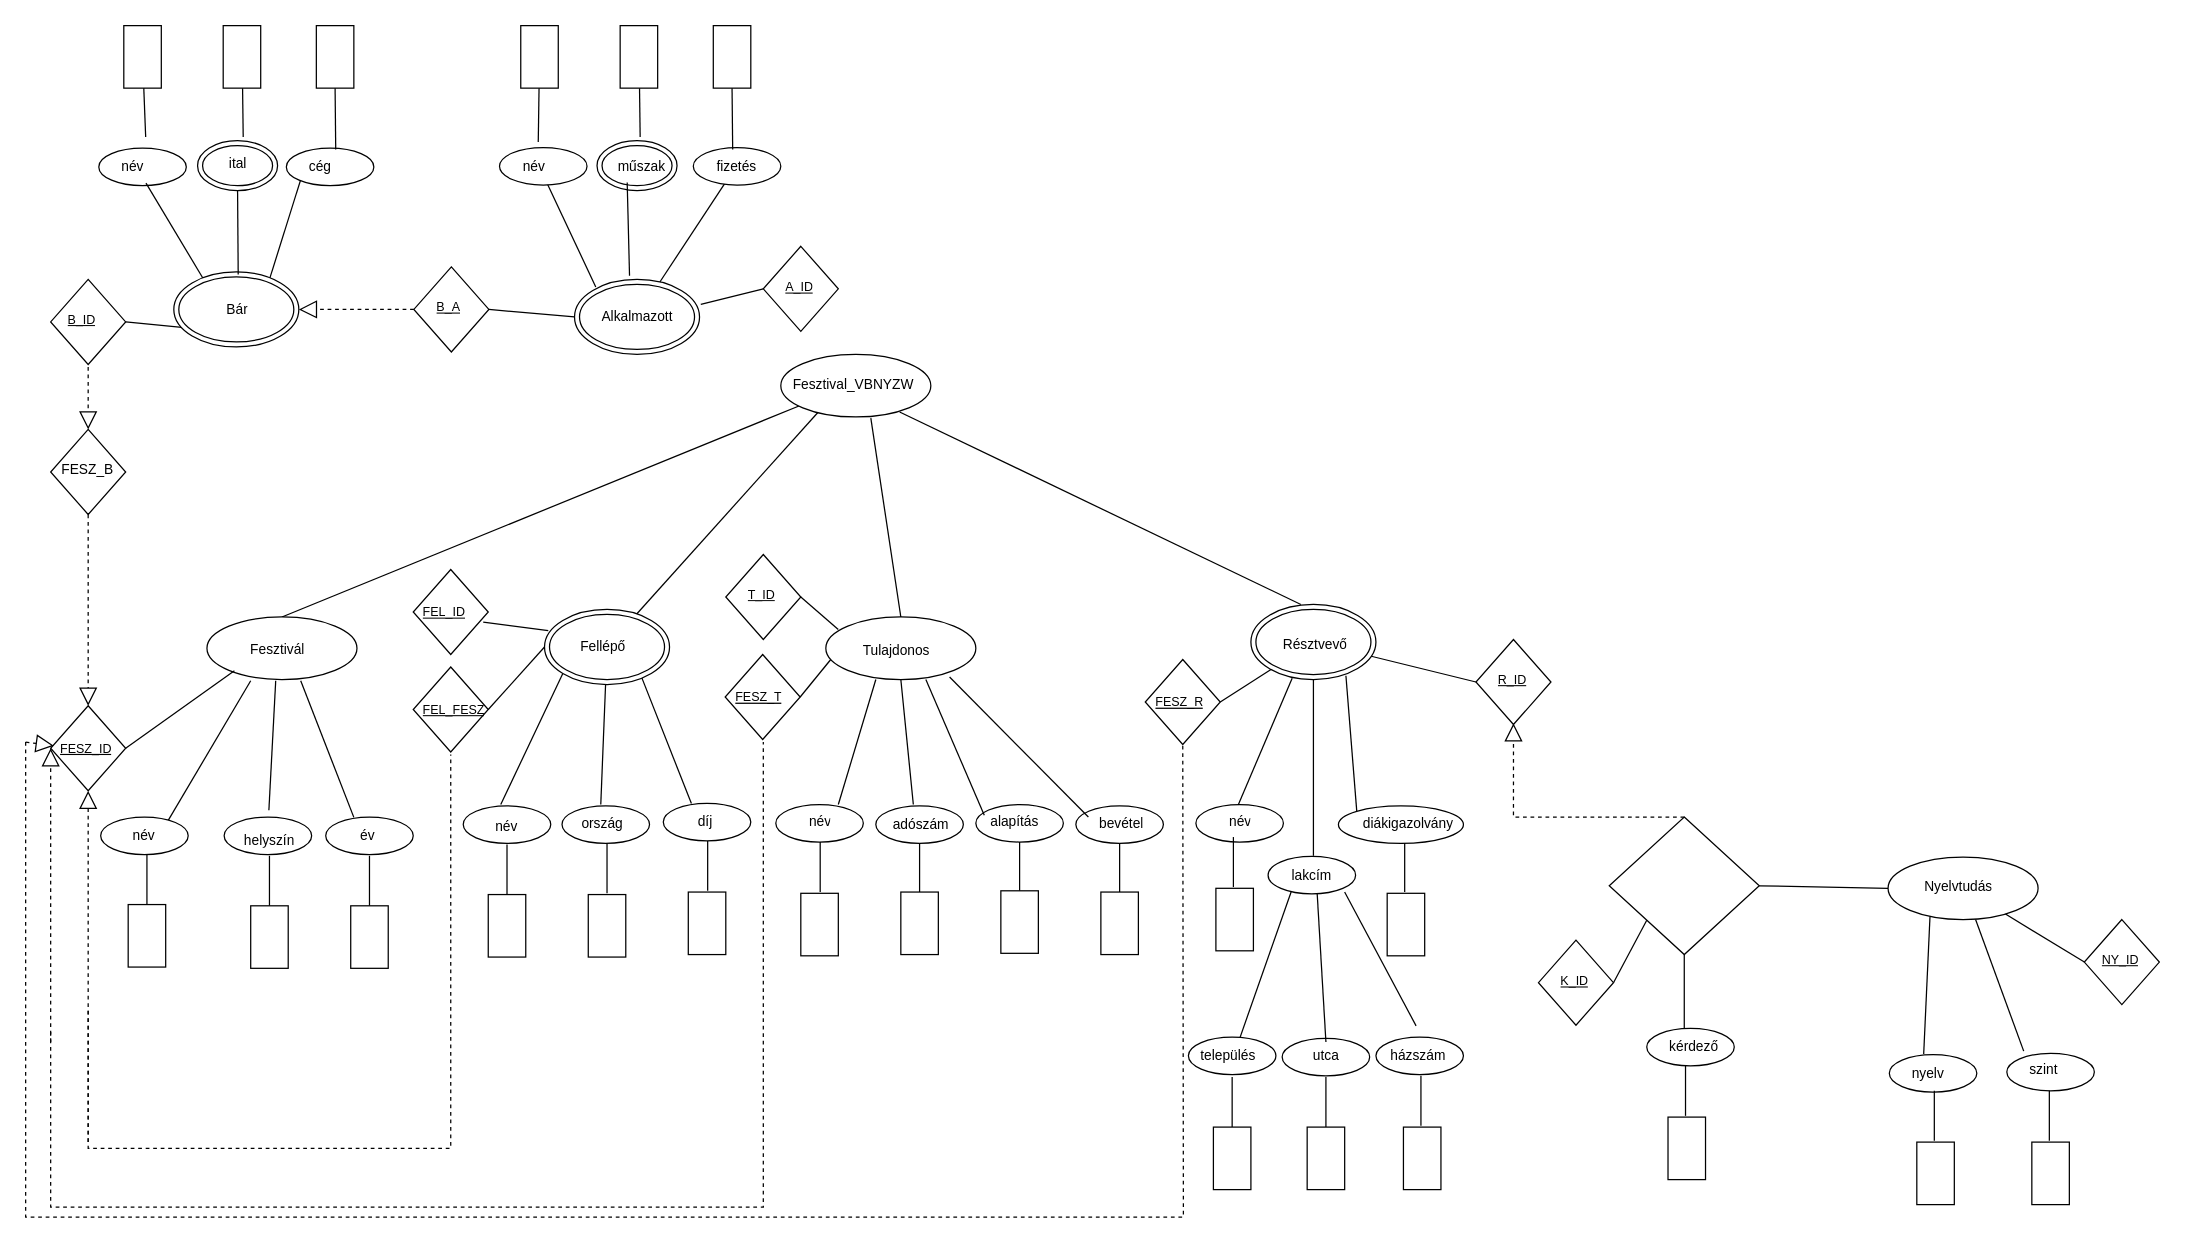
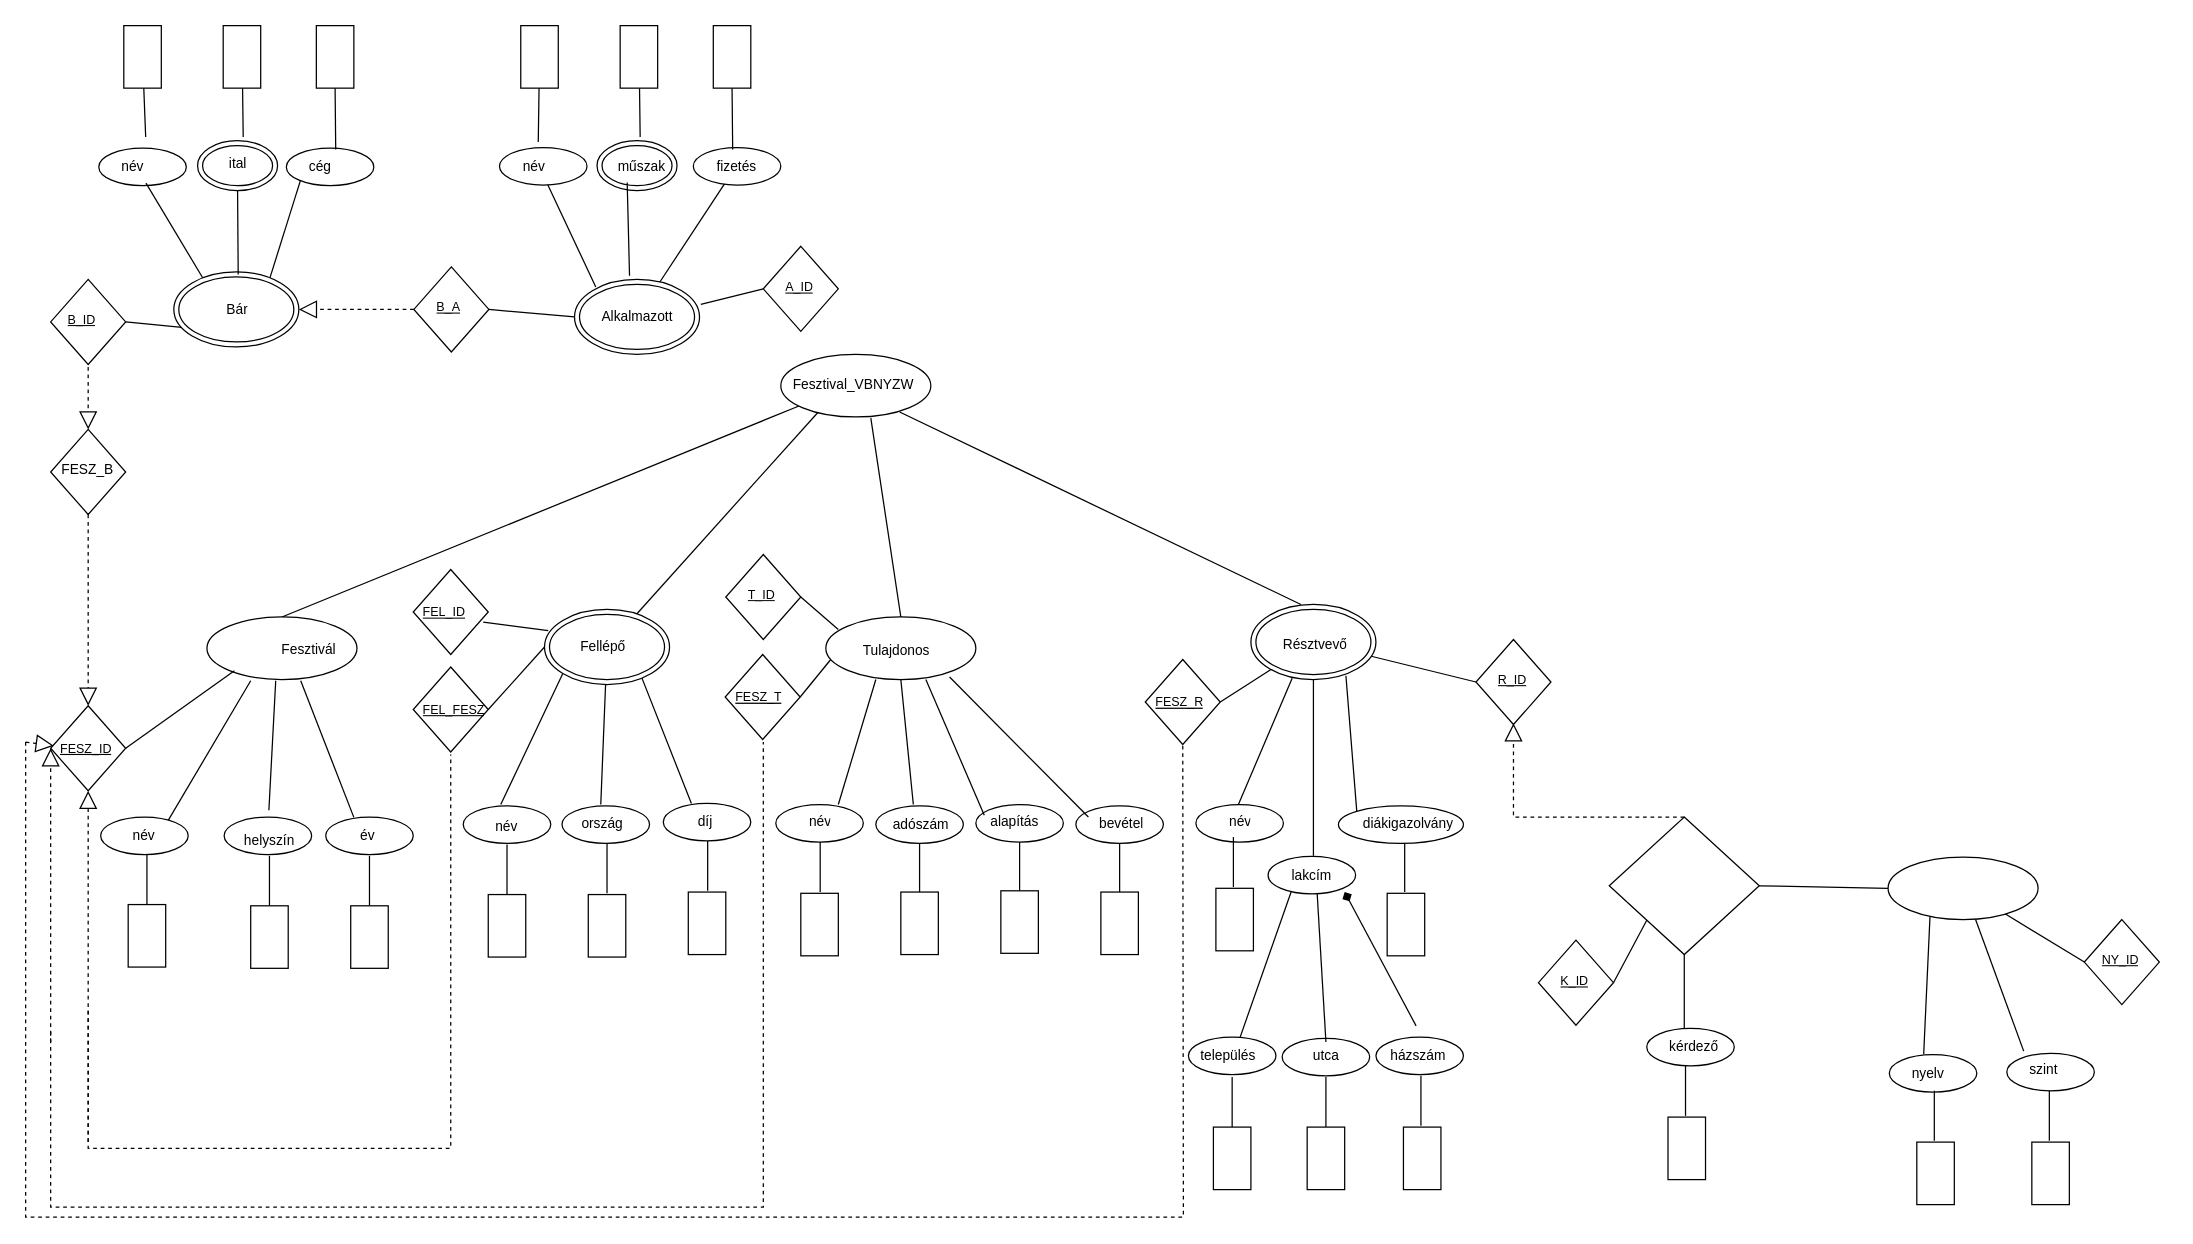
(282, 644) -> (313, 644)
(1963, 882) -> none
(1347, 896) -> (1349, 901)
